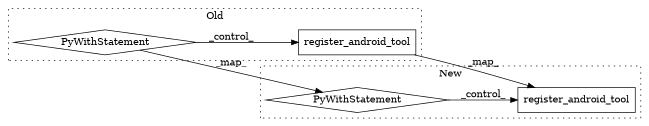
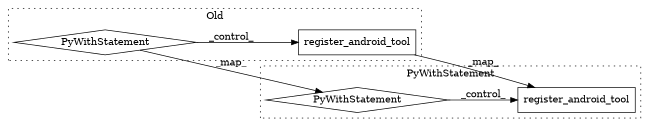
(451, 74) -> (451, 74)
